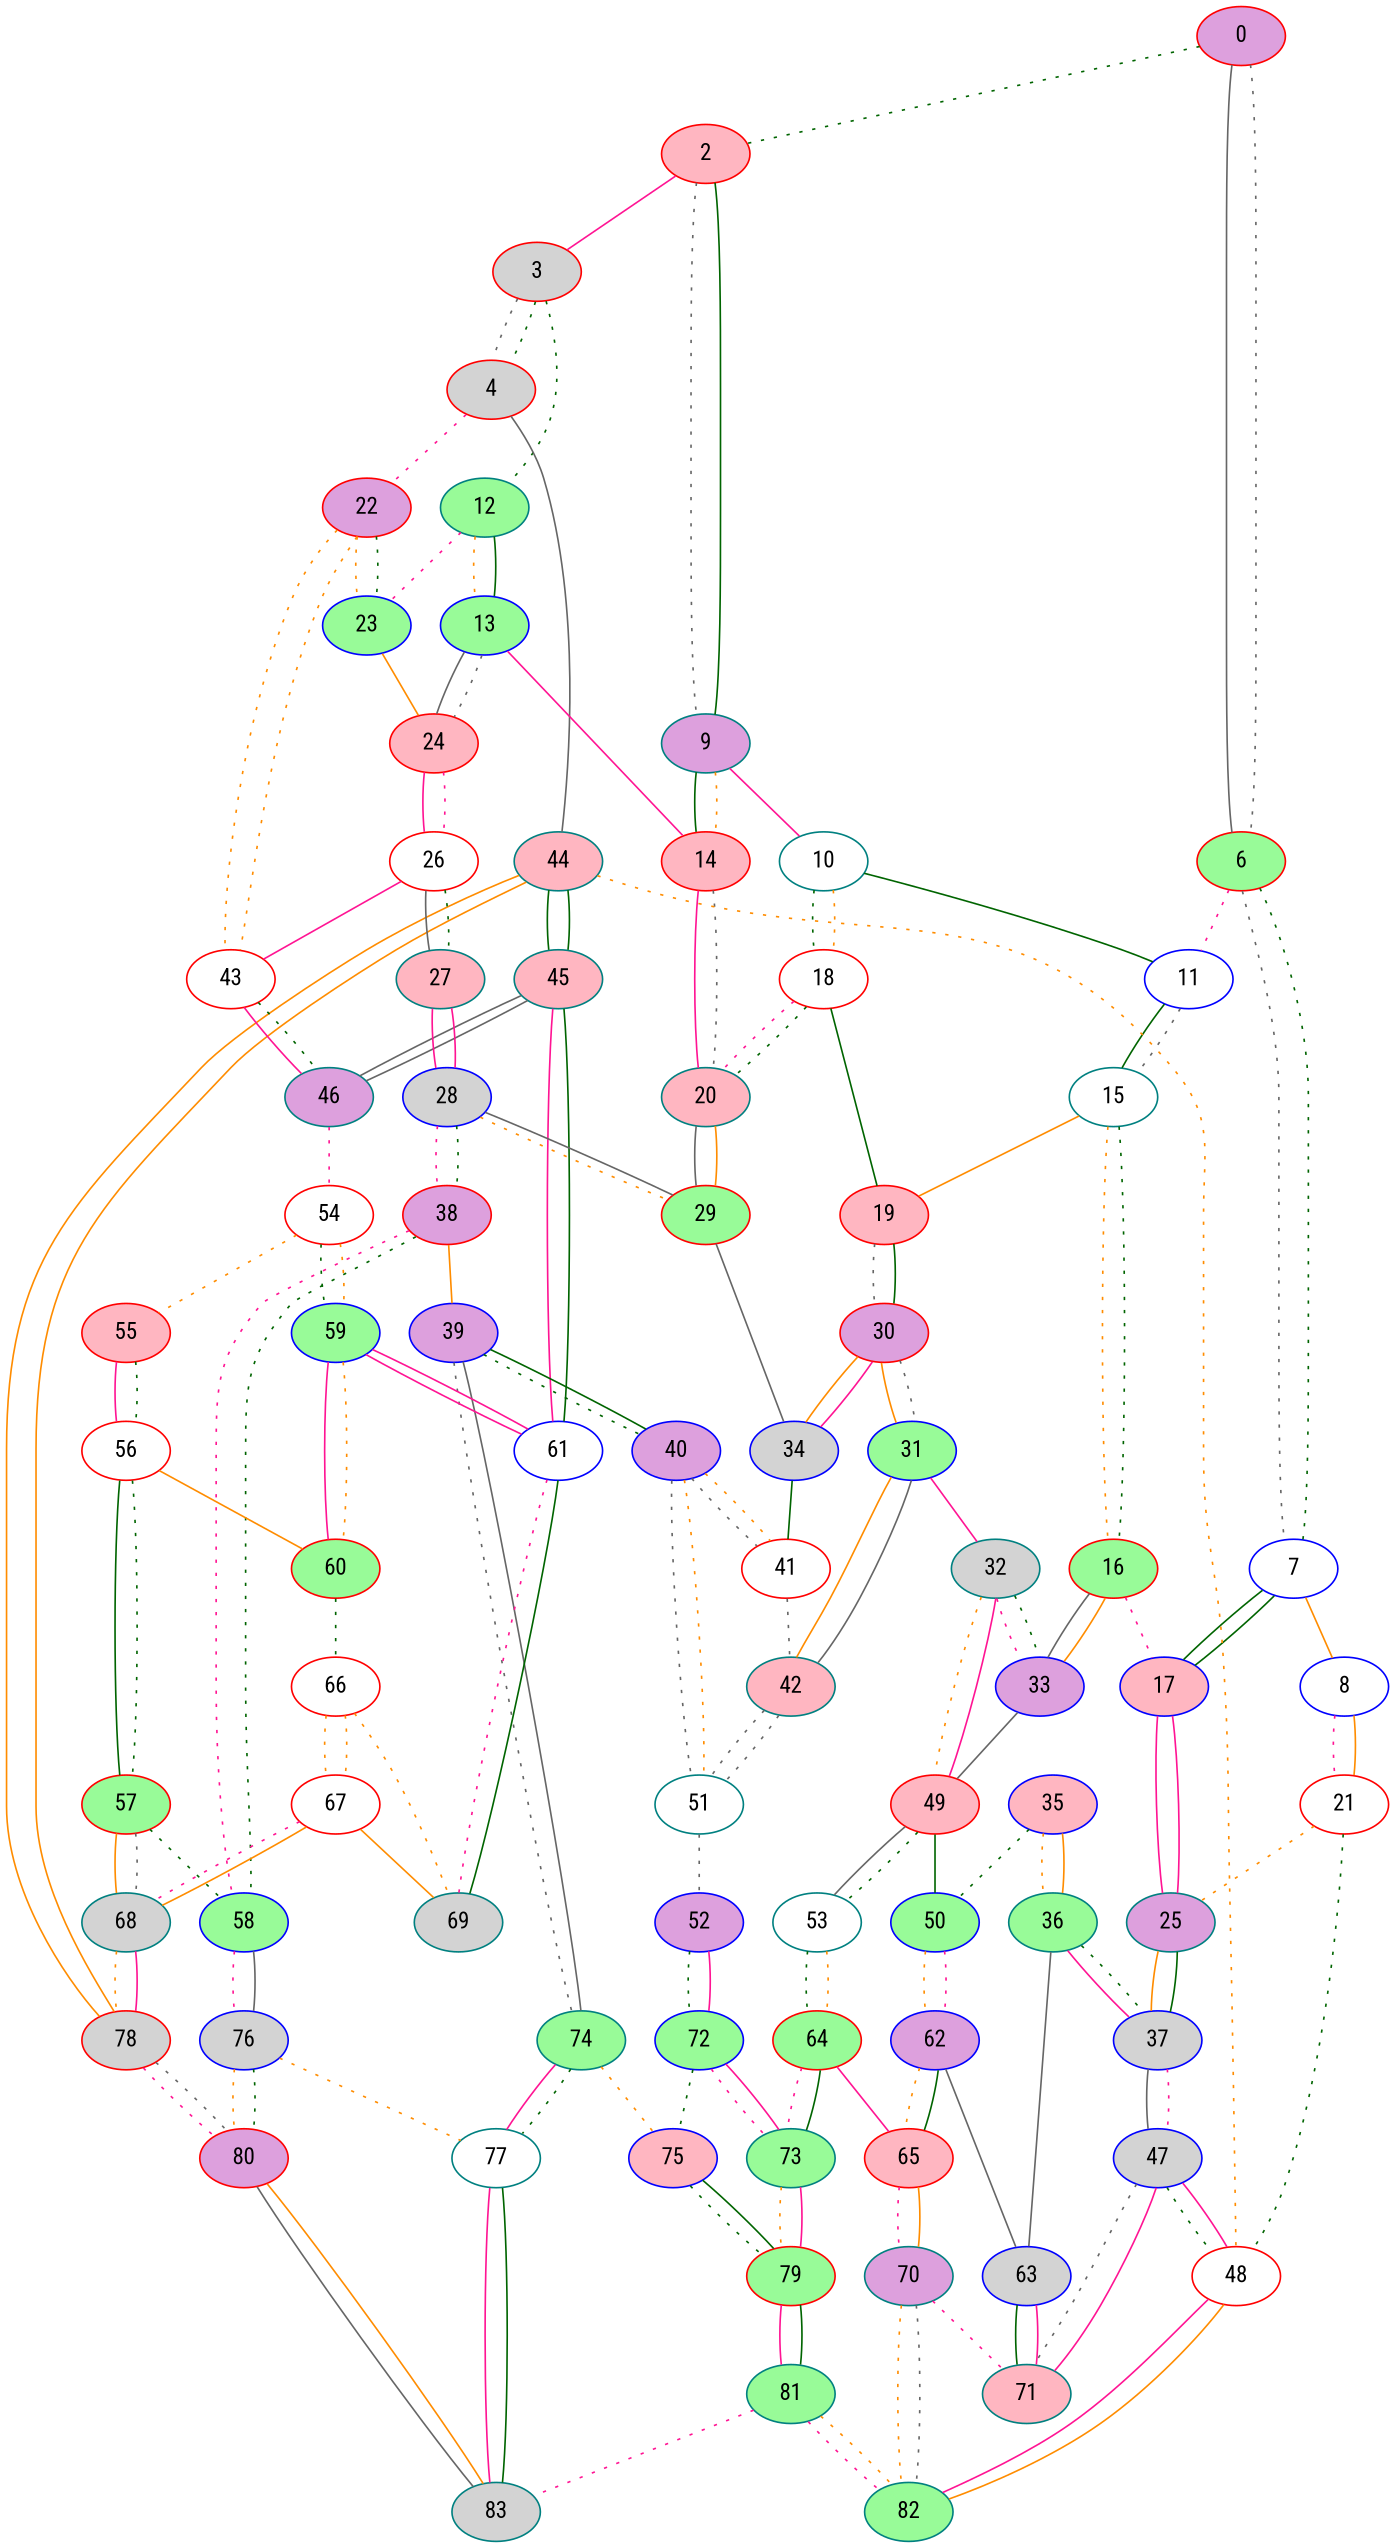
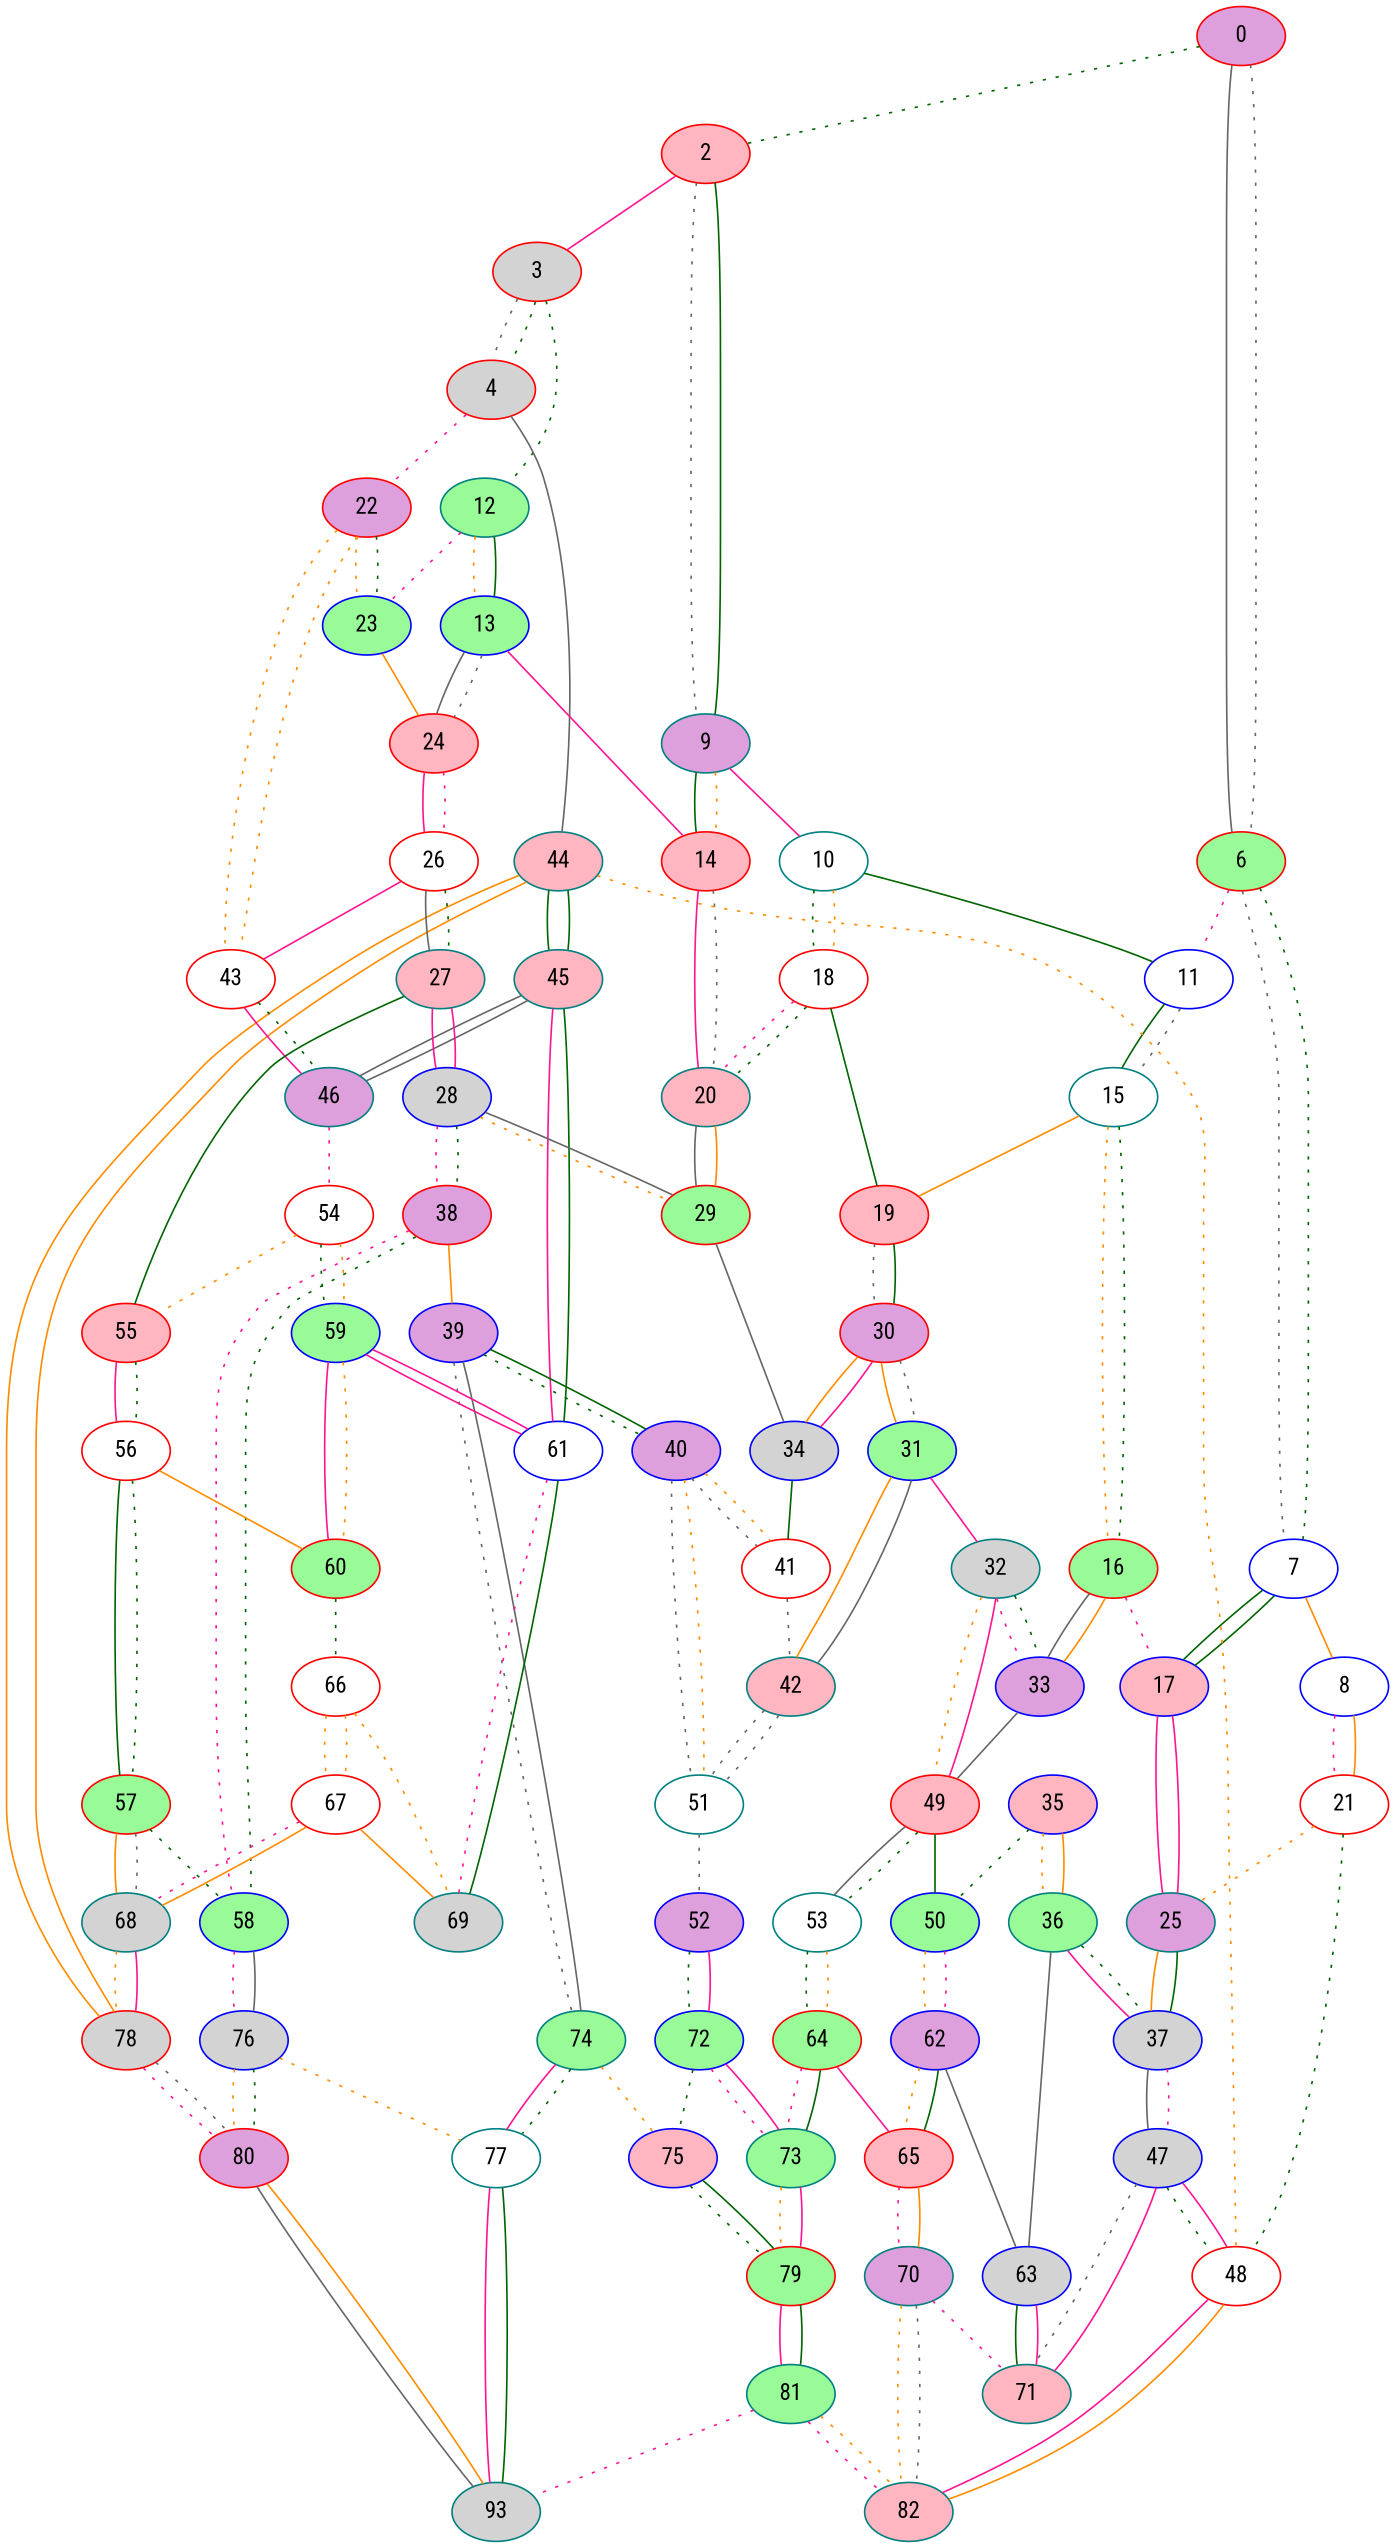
none -> (231, 1114)
(496, 2512) -> (496, 2512)
(909, 2512) -> (909, 2512)
